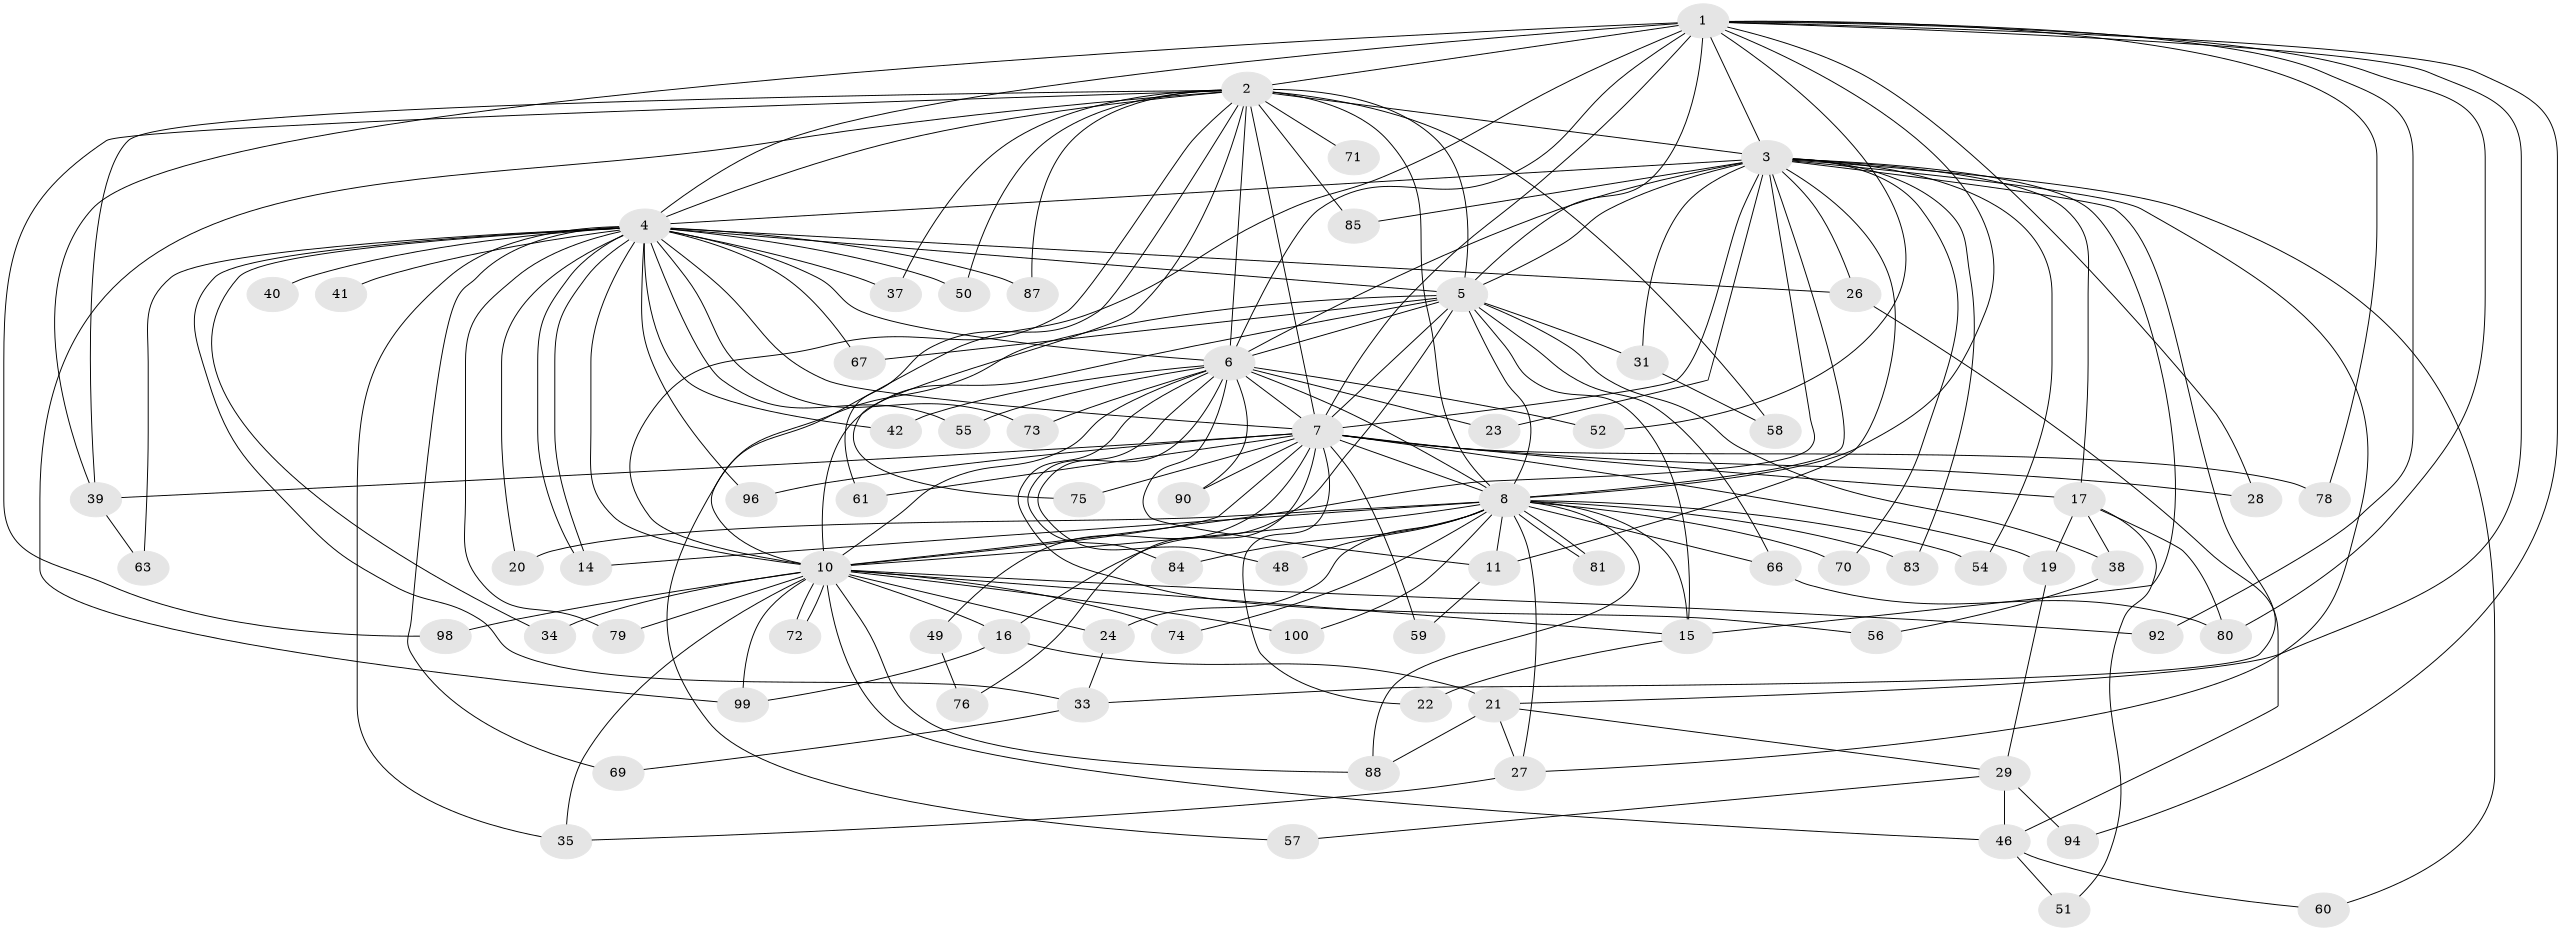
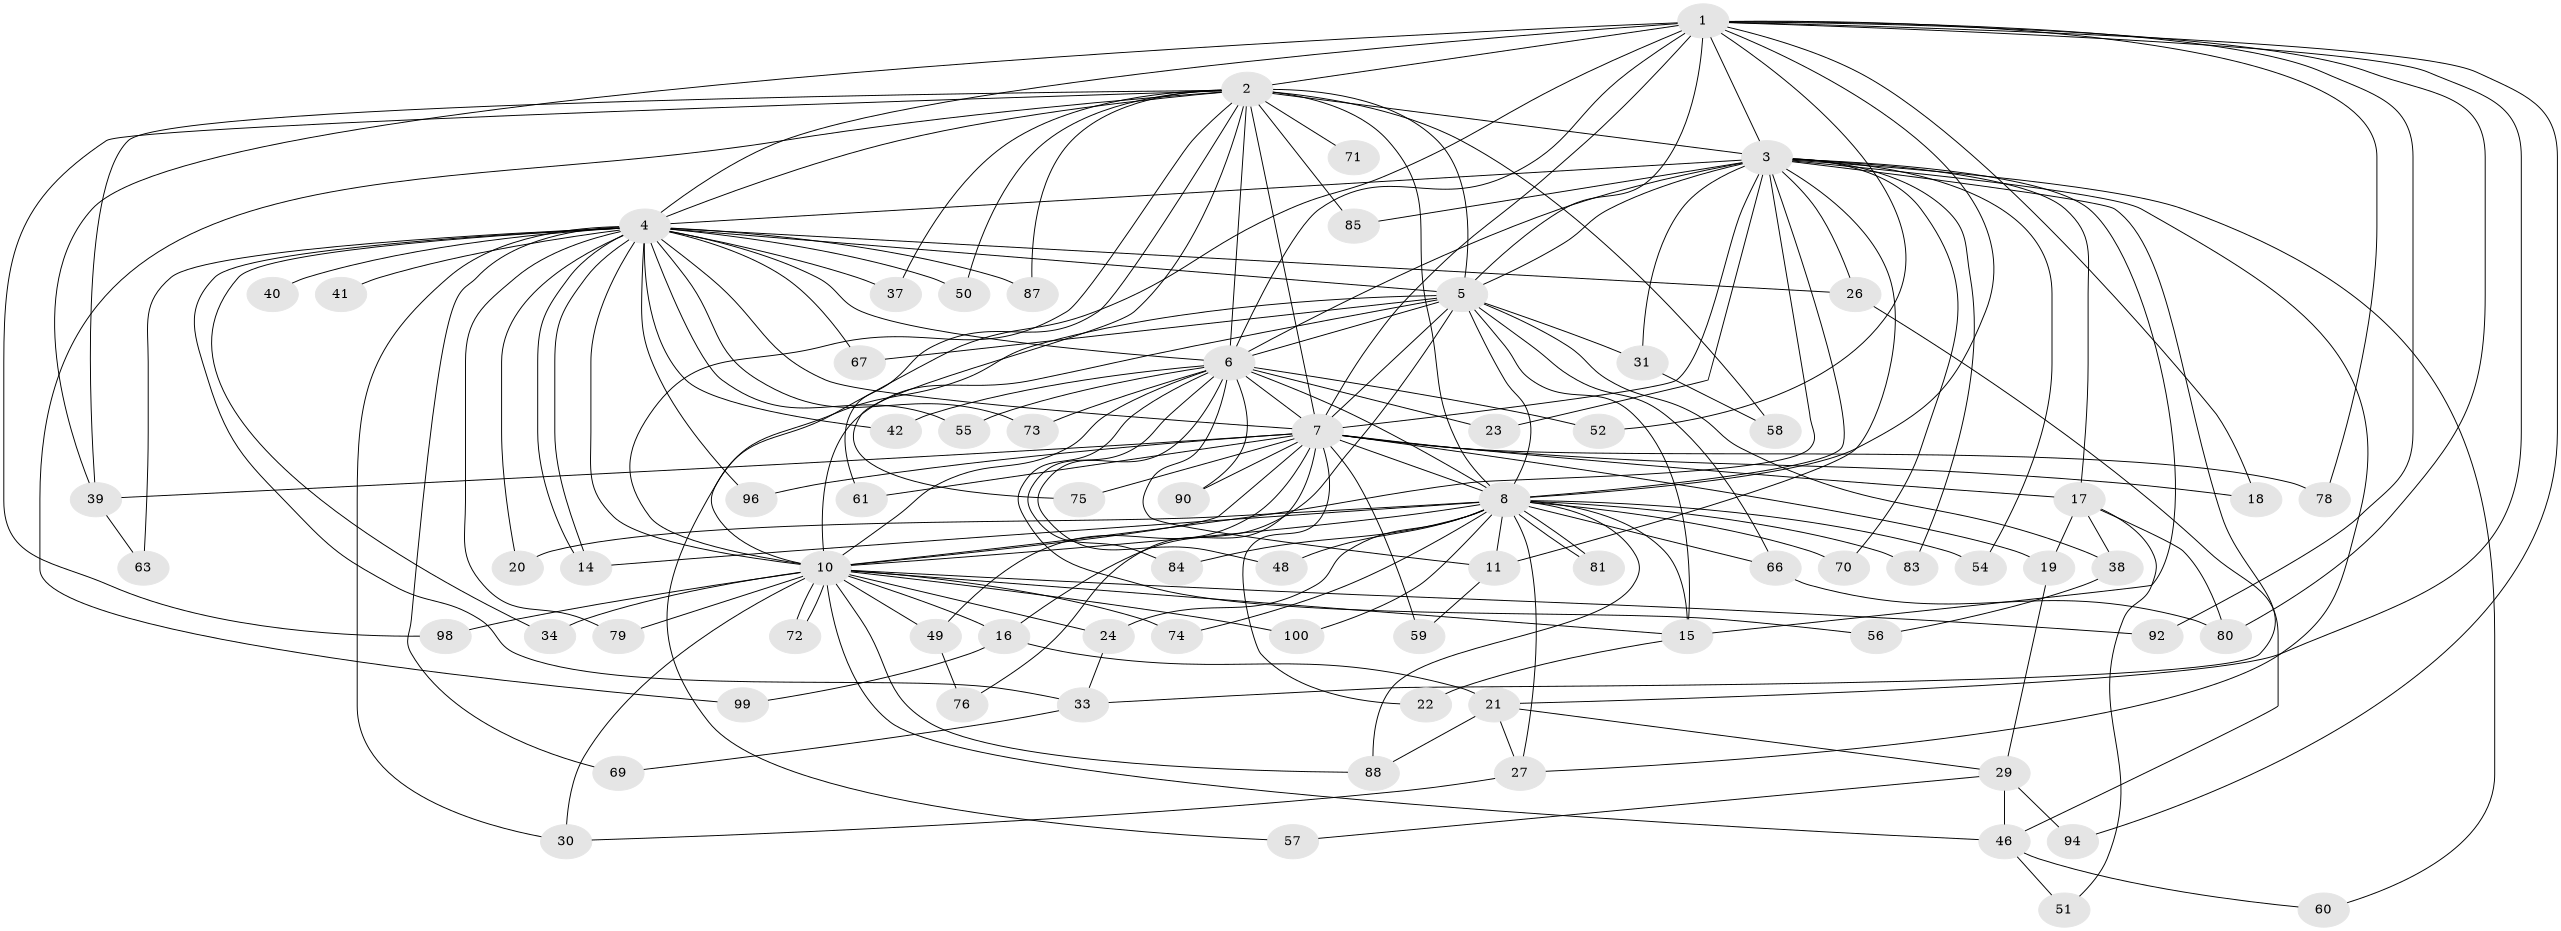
(2256, 500) -> (2256, 500)
(758, 624) -> (881, 602)
(566, 842) -> (566, 842)
